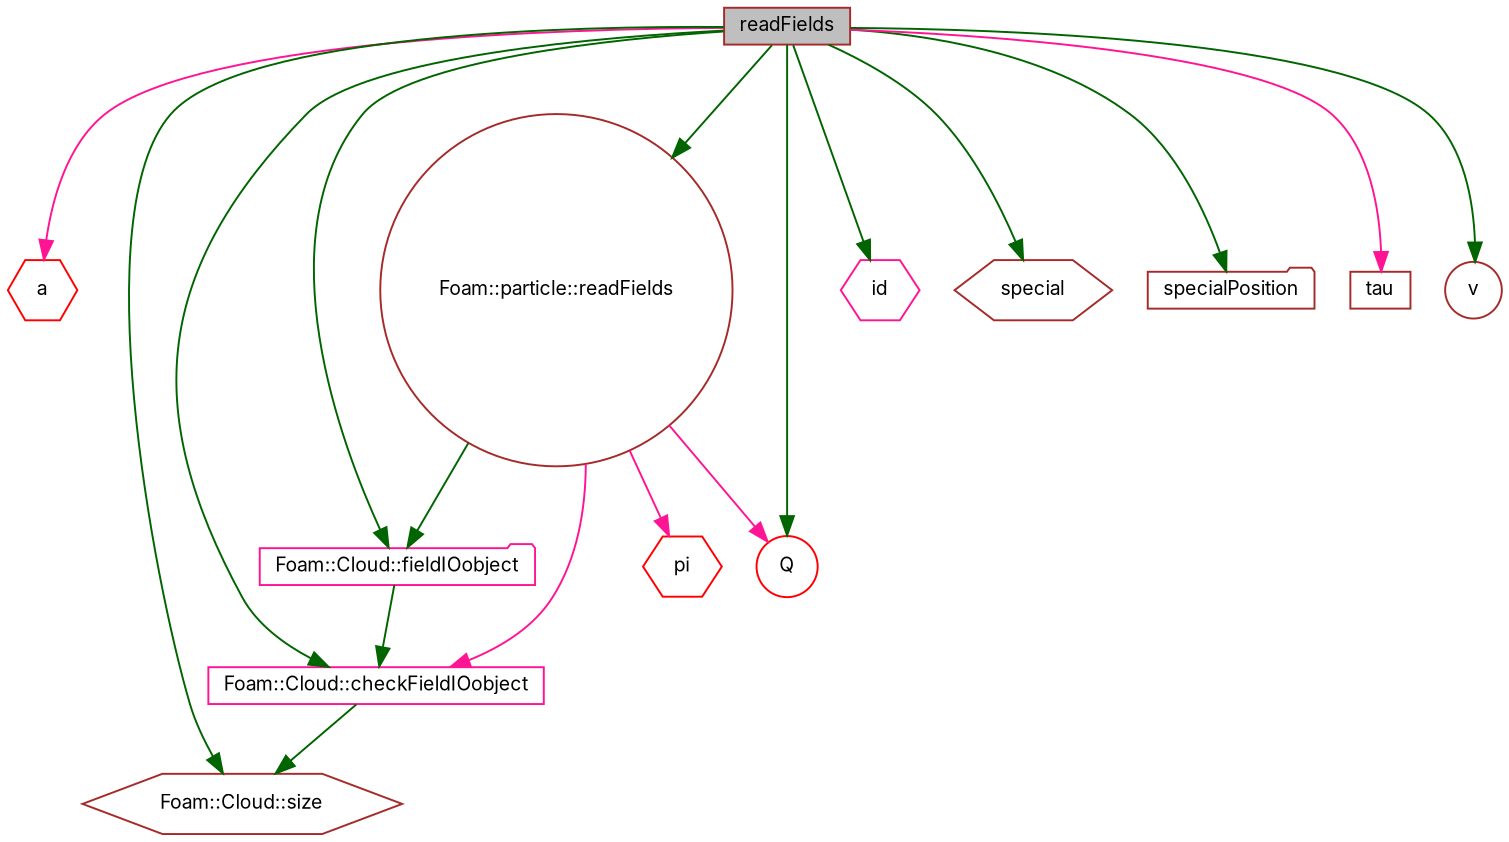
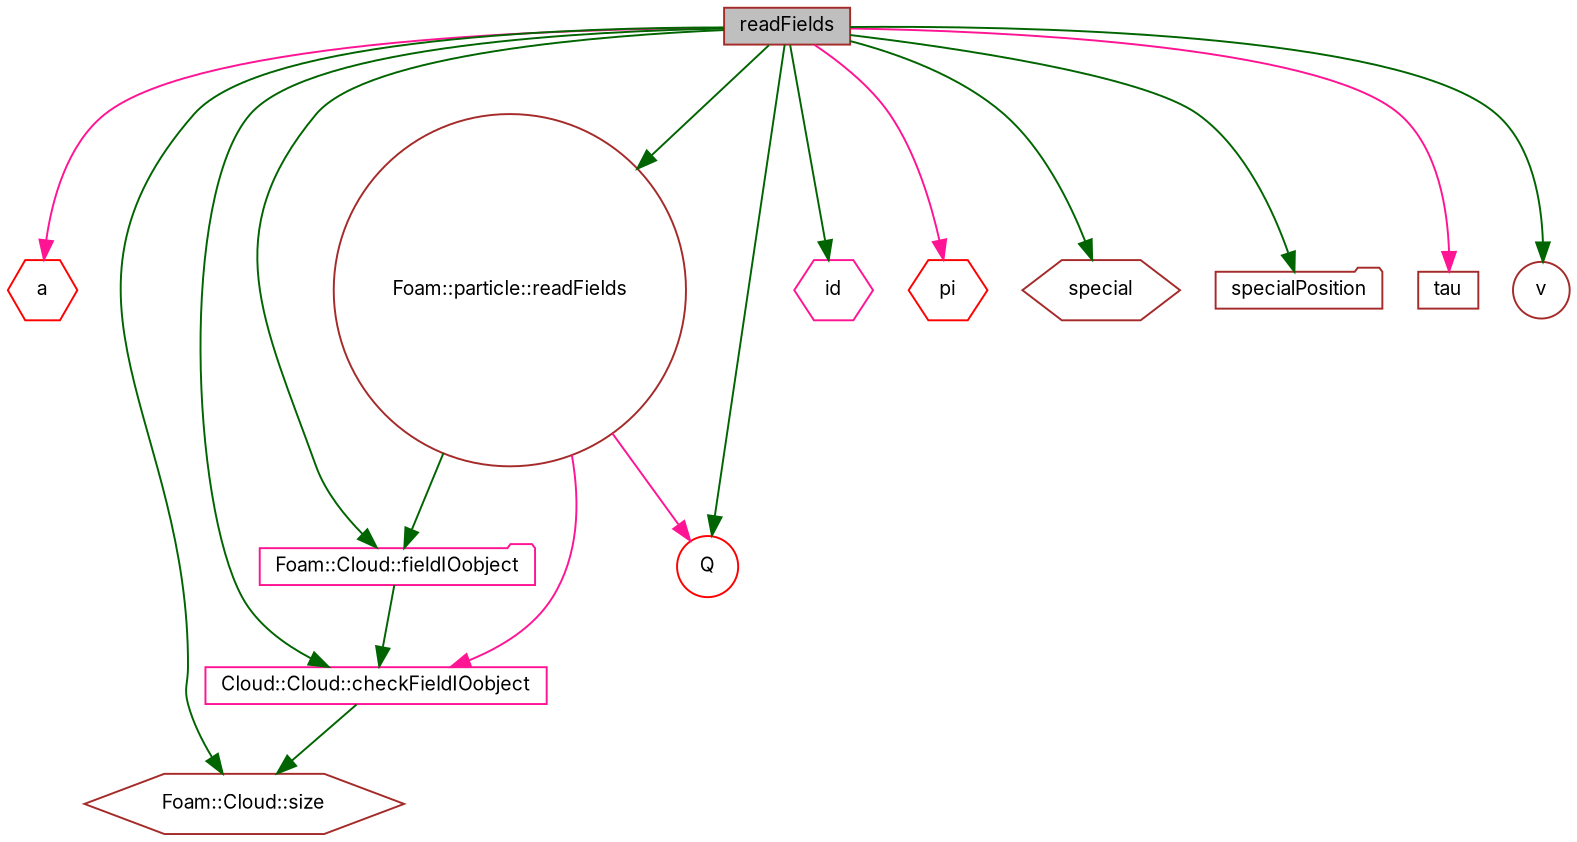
(645, 484) -> (899, 128)
(376, 686) -> (376, 686)
